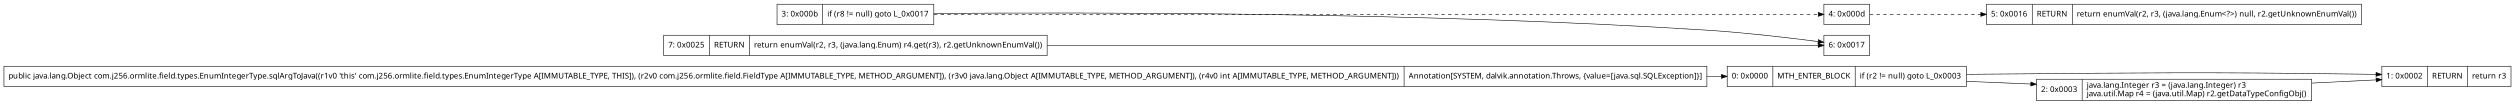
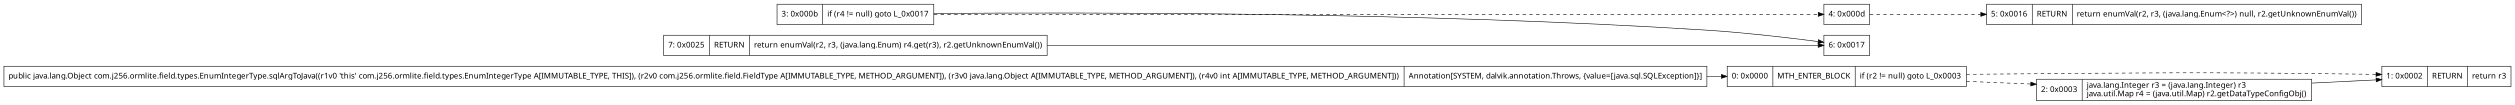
(878, 14) -> (878, 14)
(2171, 73) -> (2171, 73)
(1999, 83) -> (1999, 83)
